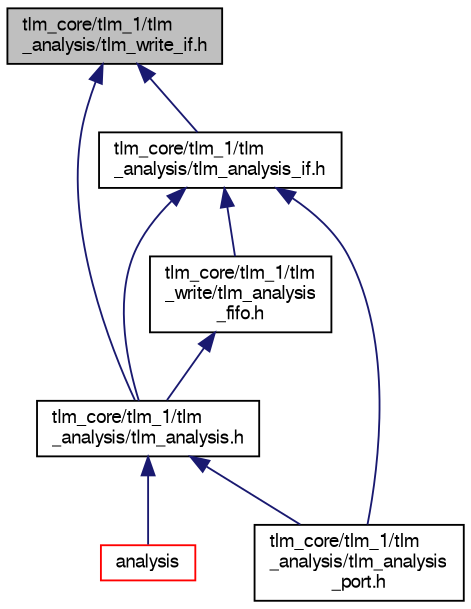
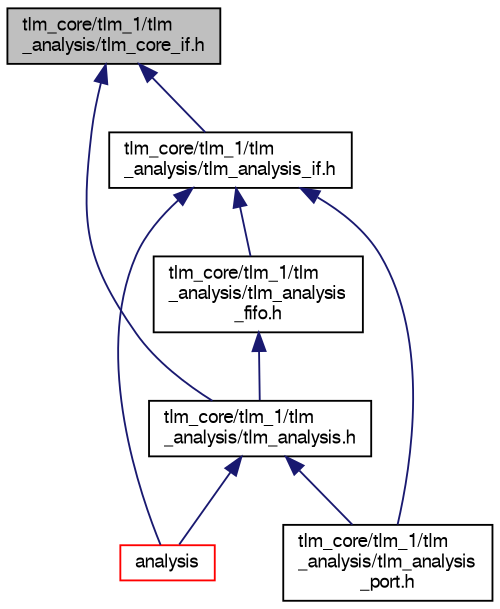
(115, 36) -> (114, 36)
(241, 294) -> (258, 294)
(125, 295) -> (119, 367)
